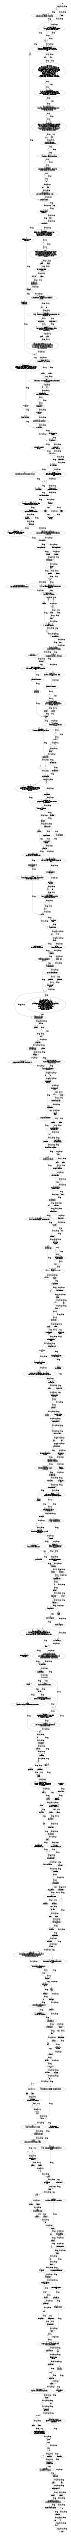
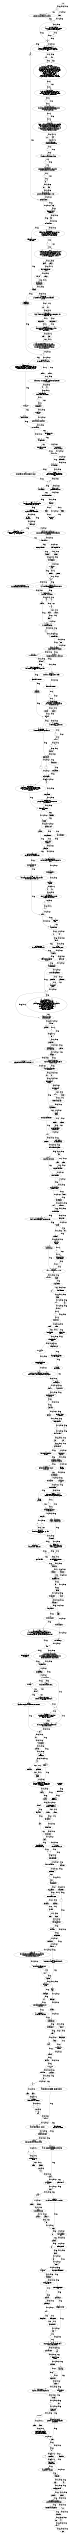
(51, 571) -> none
(43, 2291) -> none
